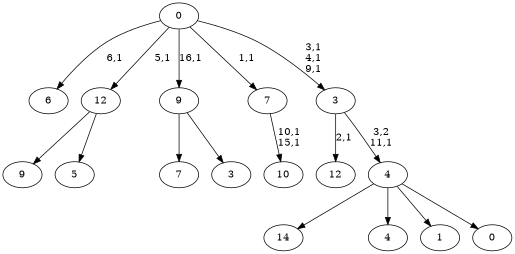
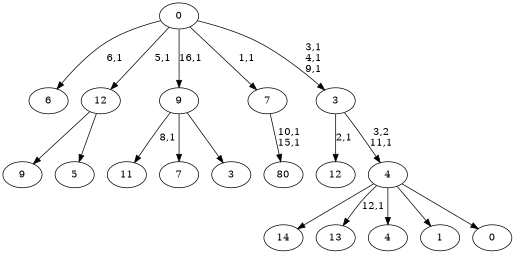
none -> (127, 175)
(283, 175) -> (283, 175)
none -> (336, 238)
